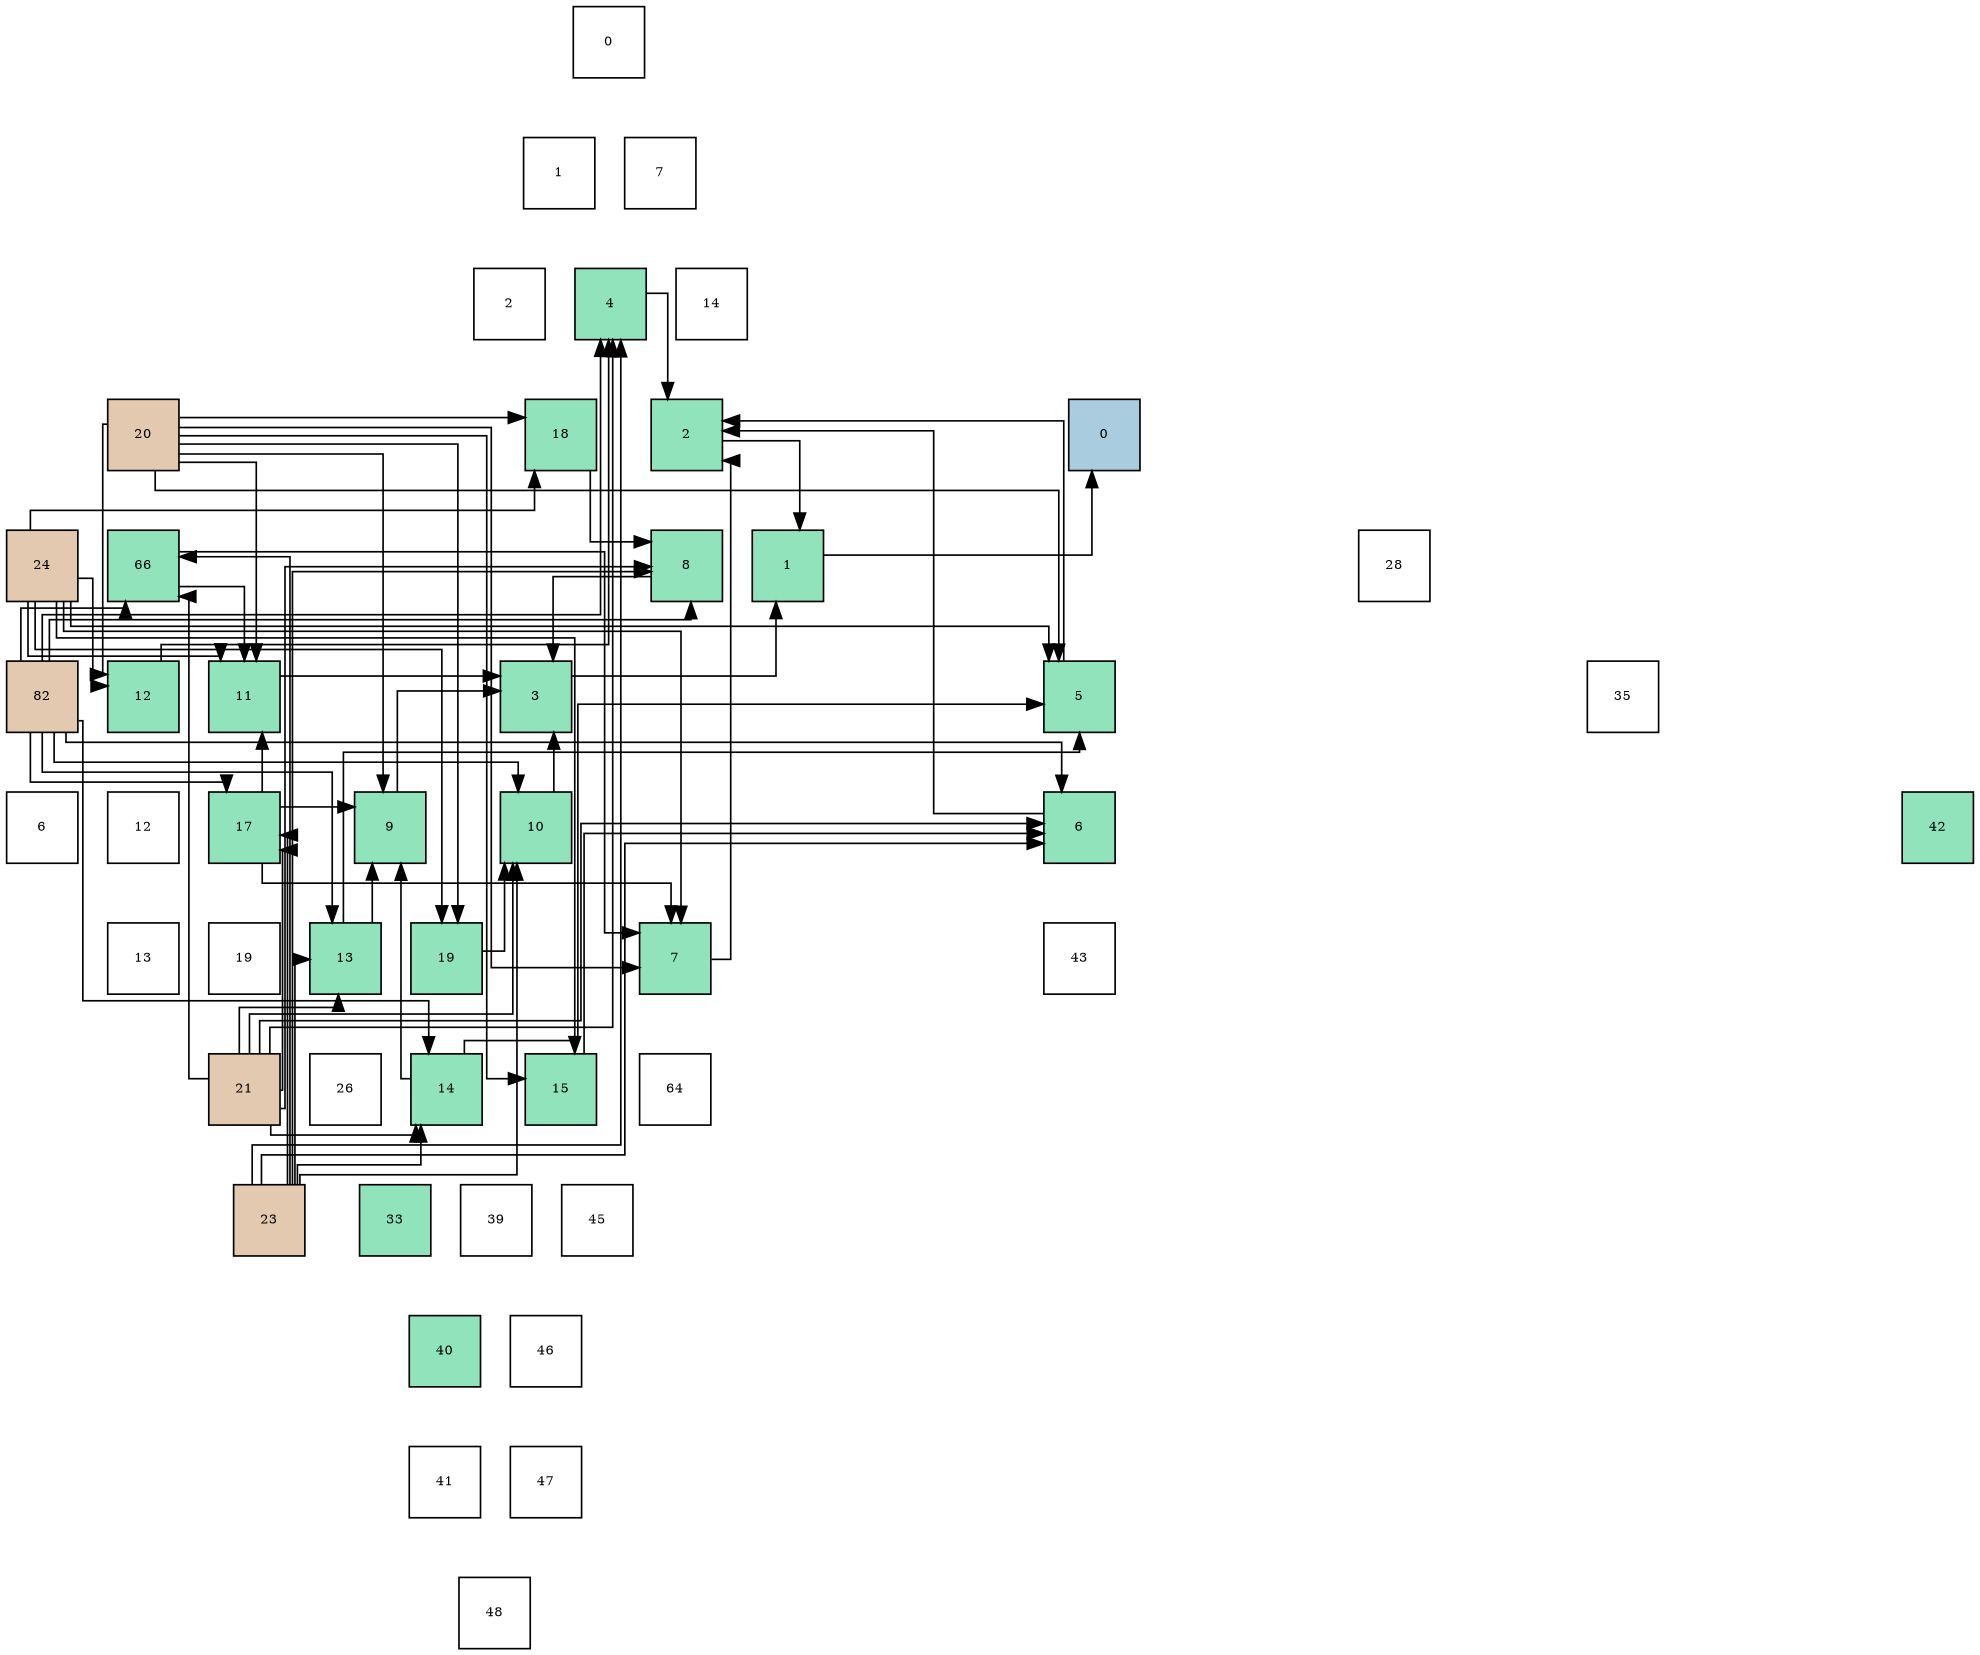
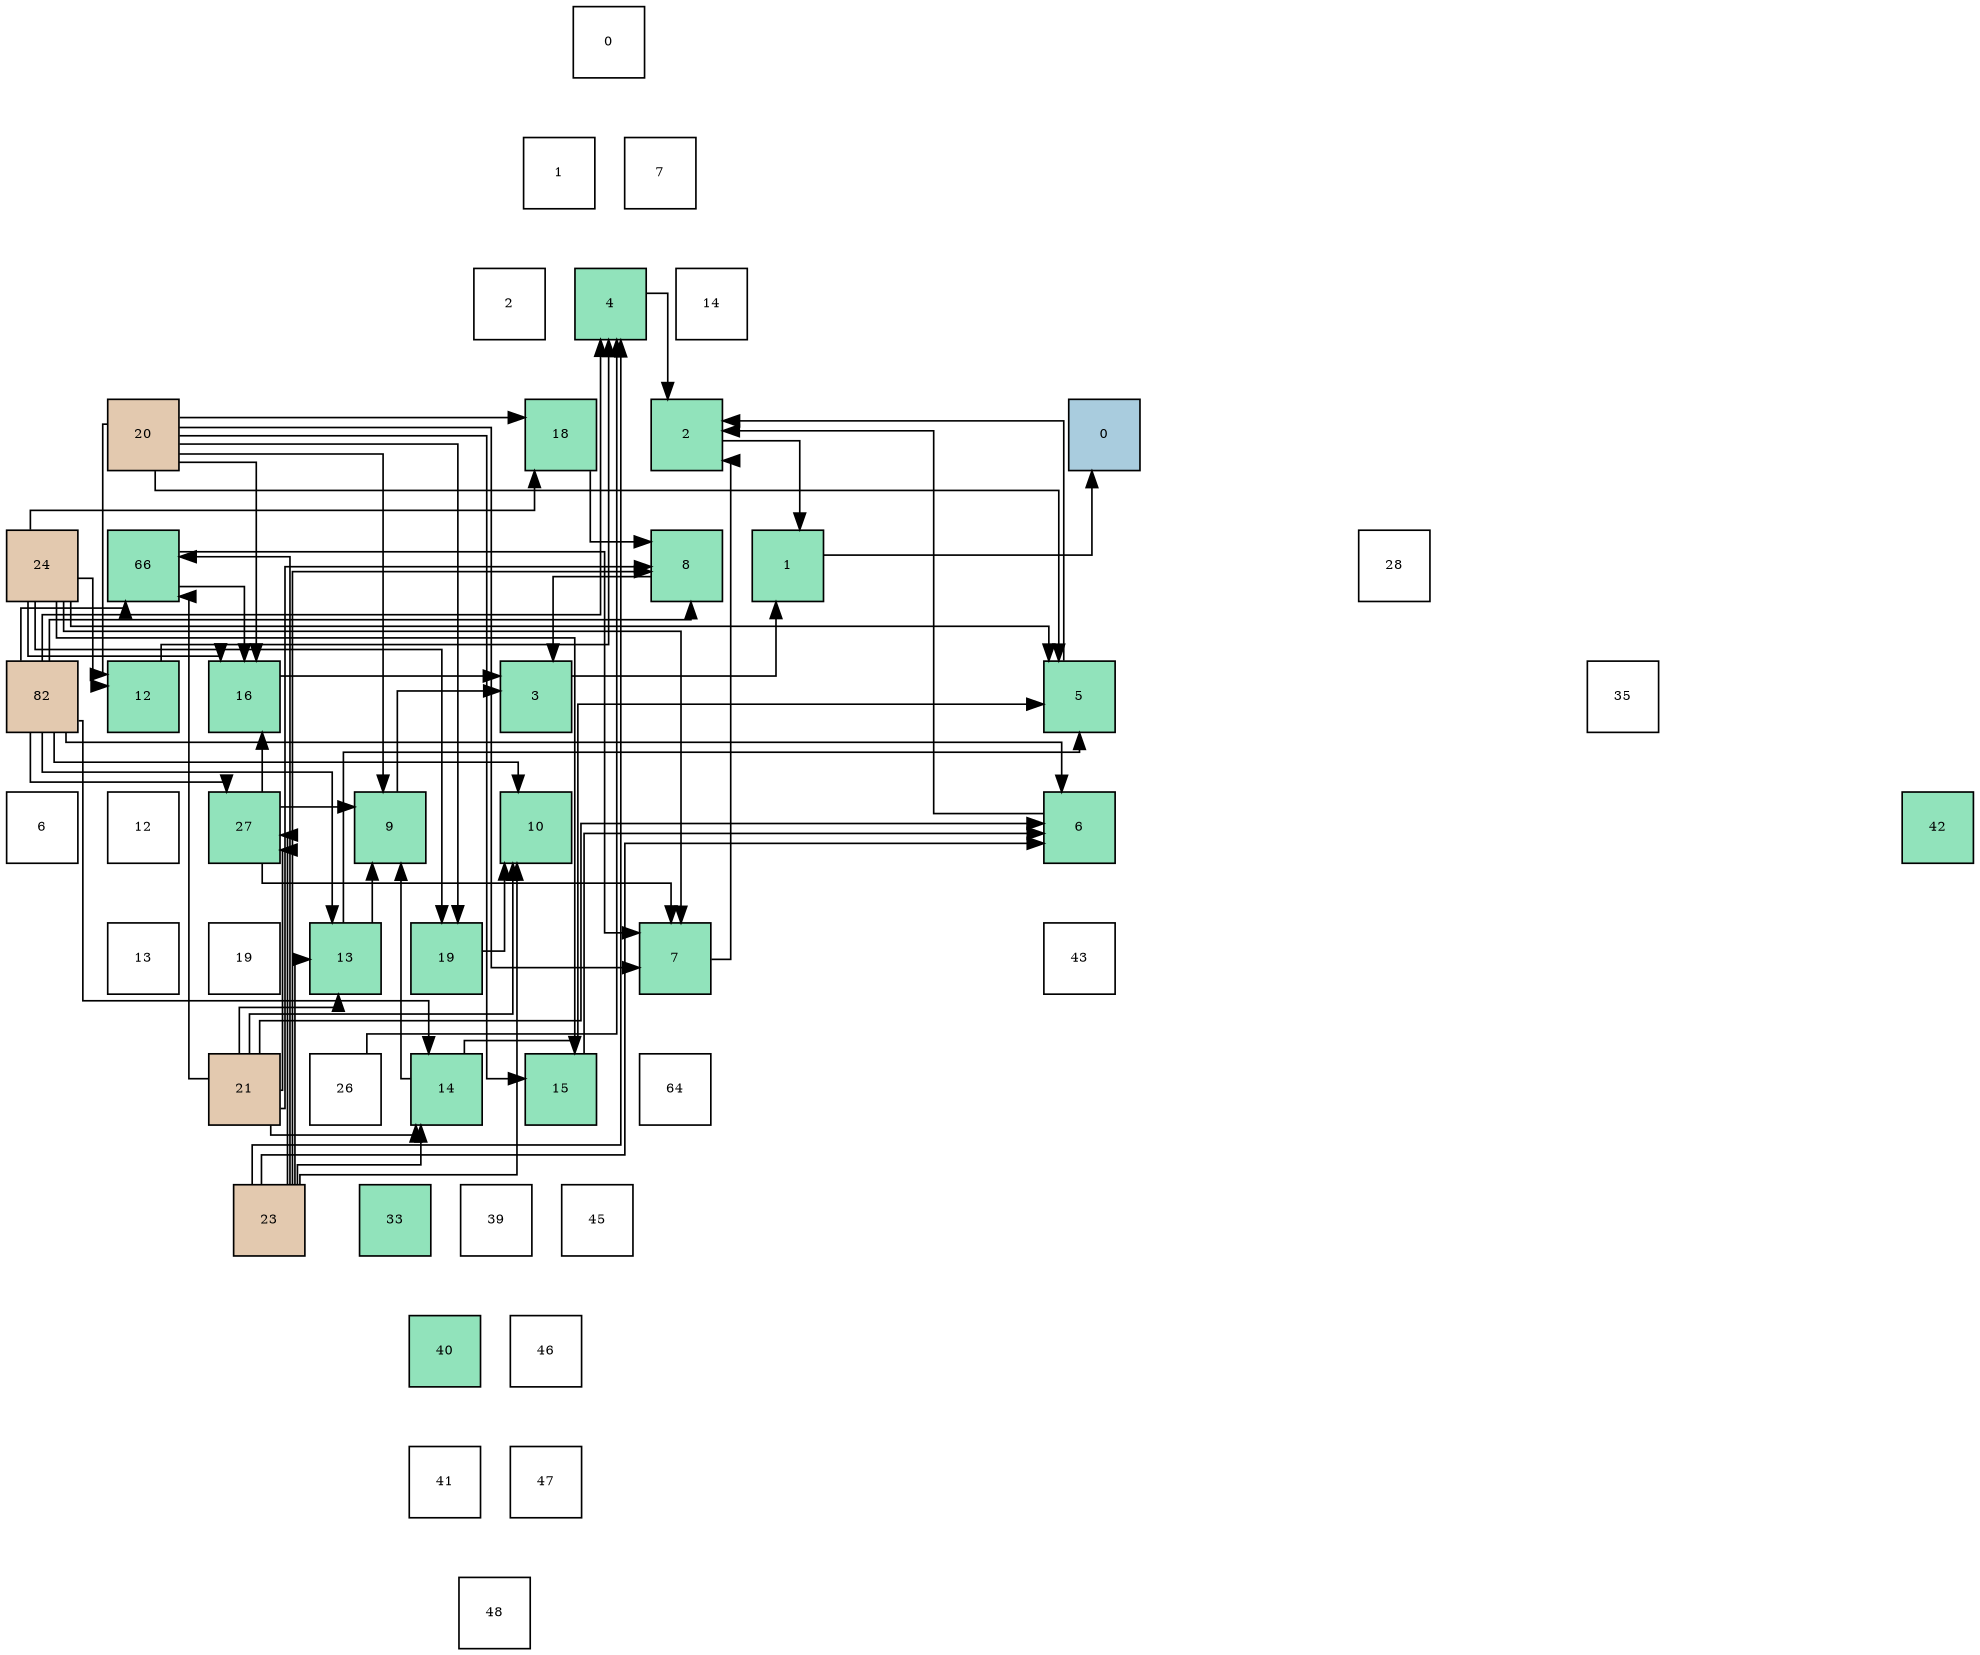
(244, 697) -> (244, 697)
(554, 770) -> none
(244, 828) -> (244, 828)
(608, 1027) -> (608, 1034)
